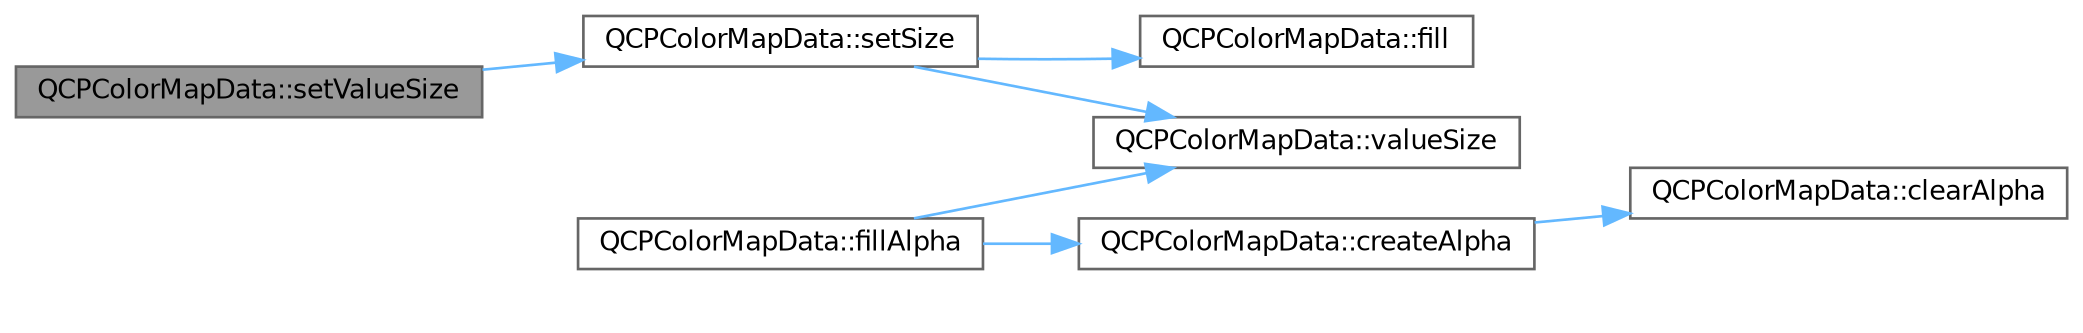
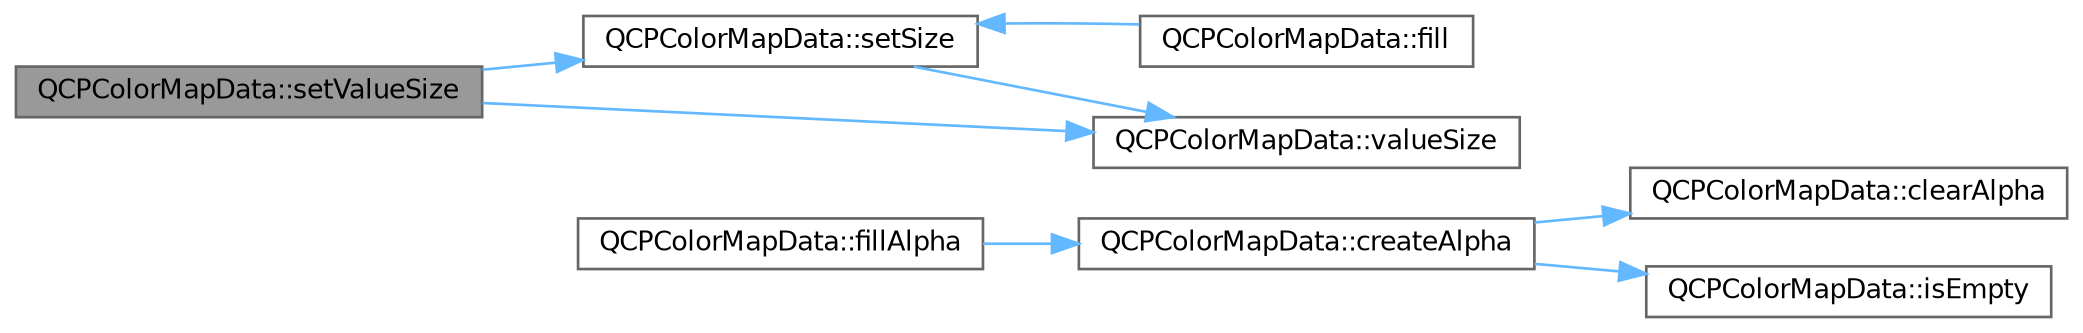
(1045, 59) -> (1072, 23)
(1030, 196) -> (774, 117)
none -> (1849, 292)
